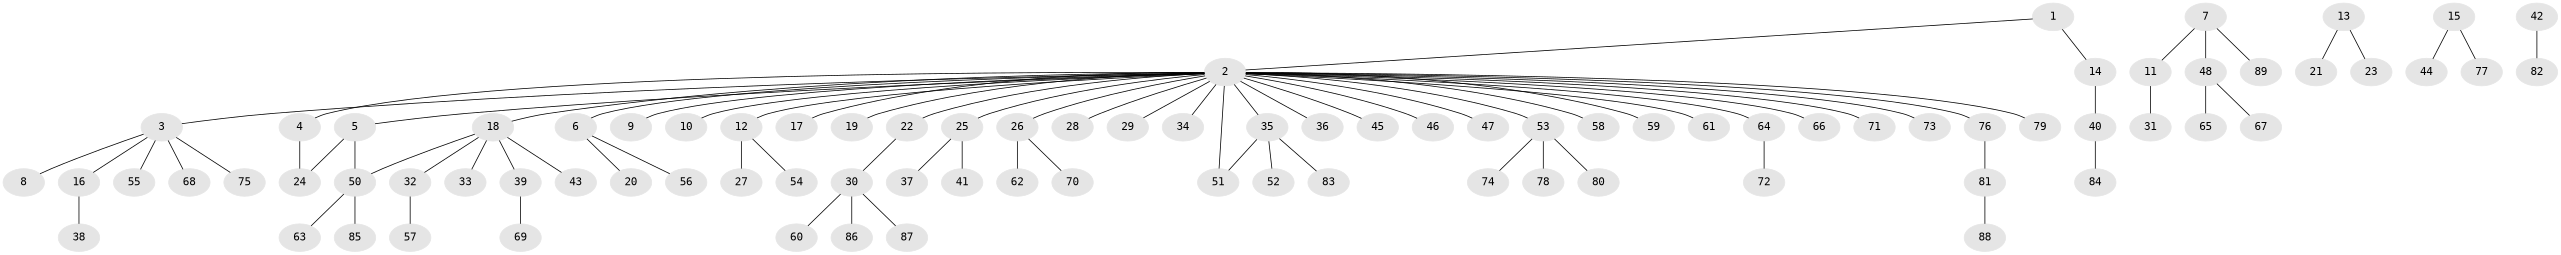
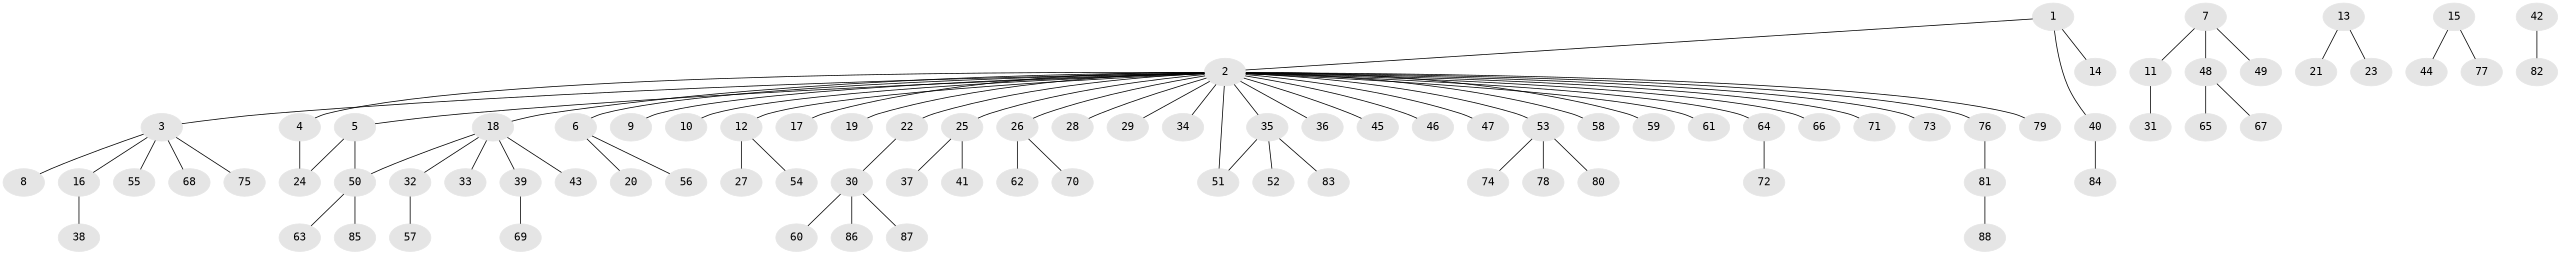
(2261, 72) -> (2261, 72)
(2095, 100) -> (2064, 75)
